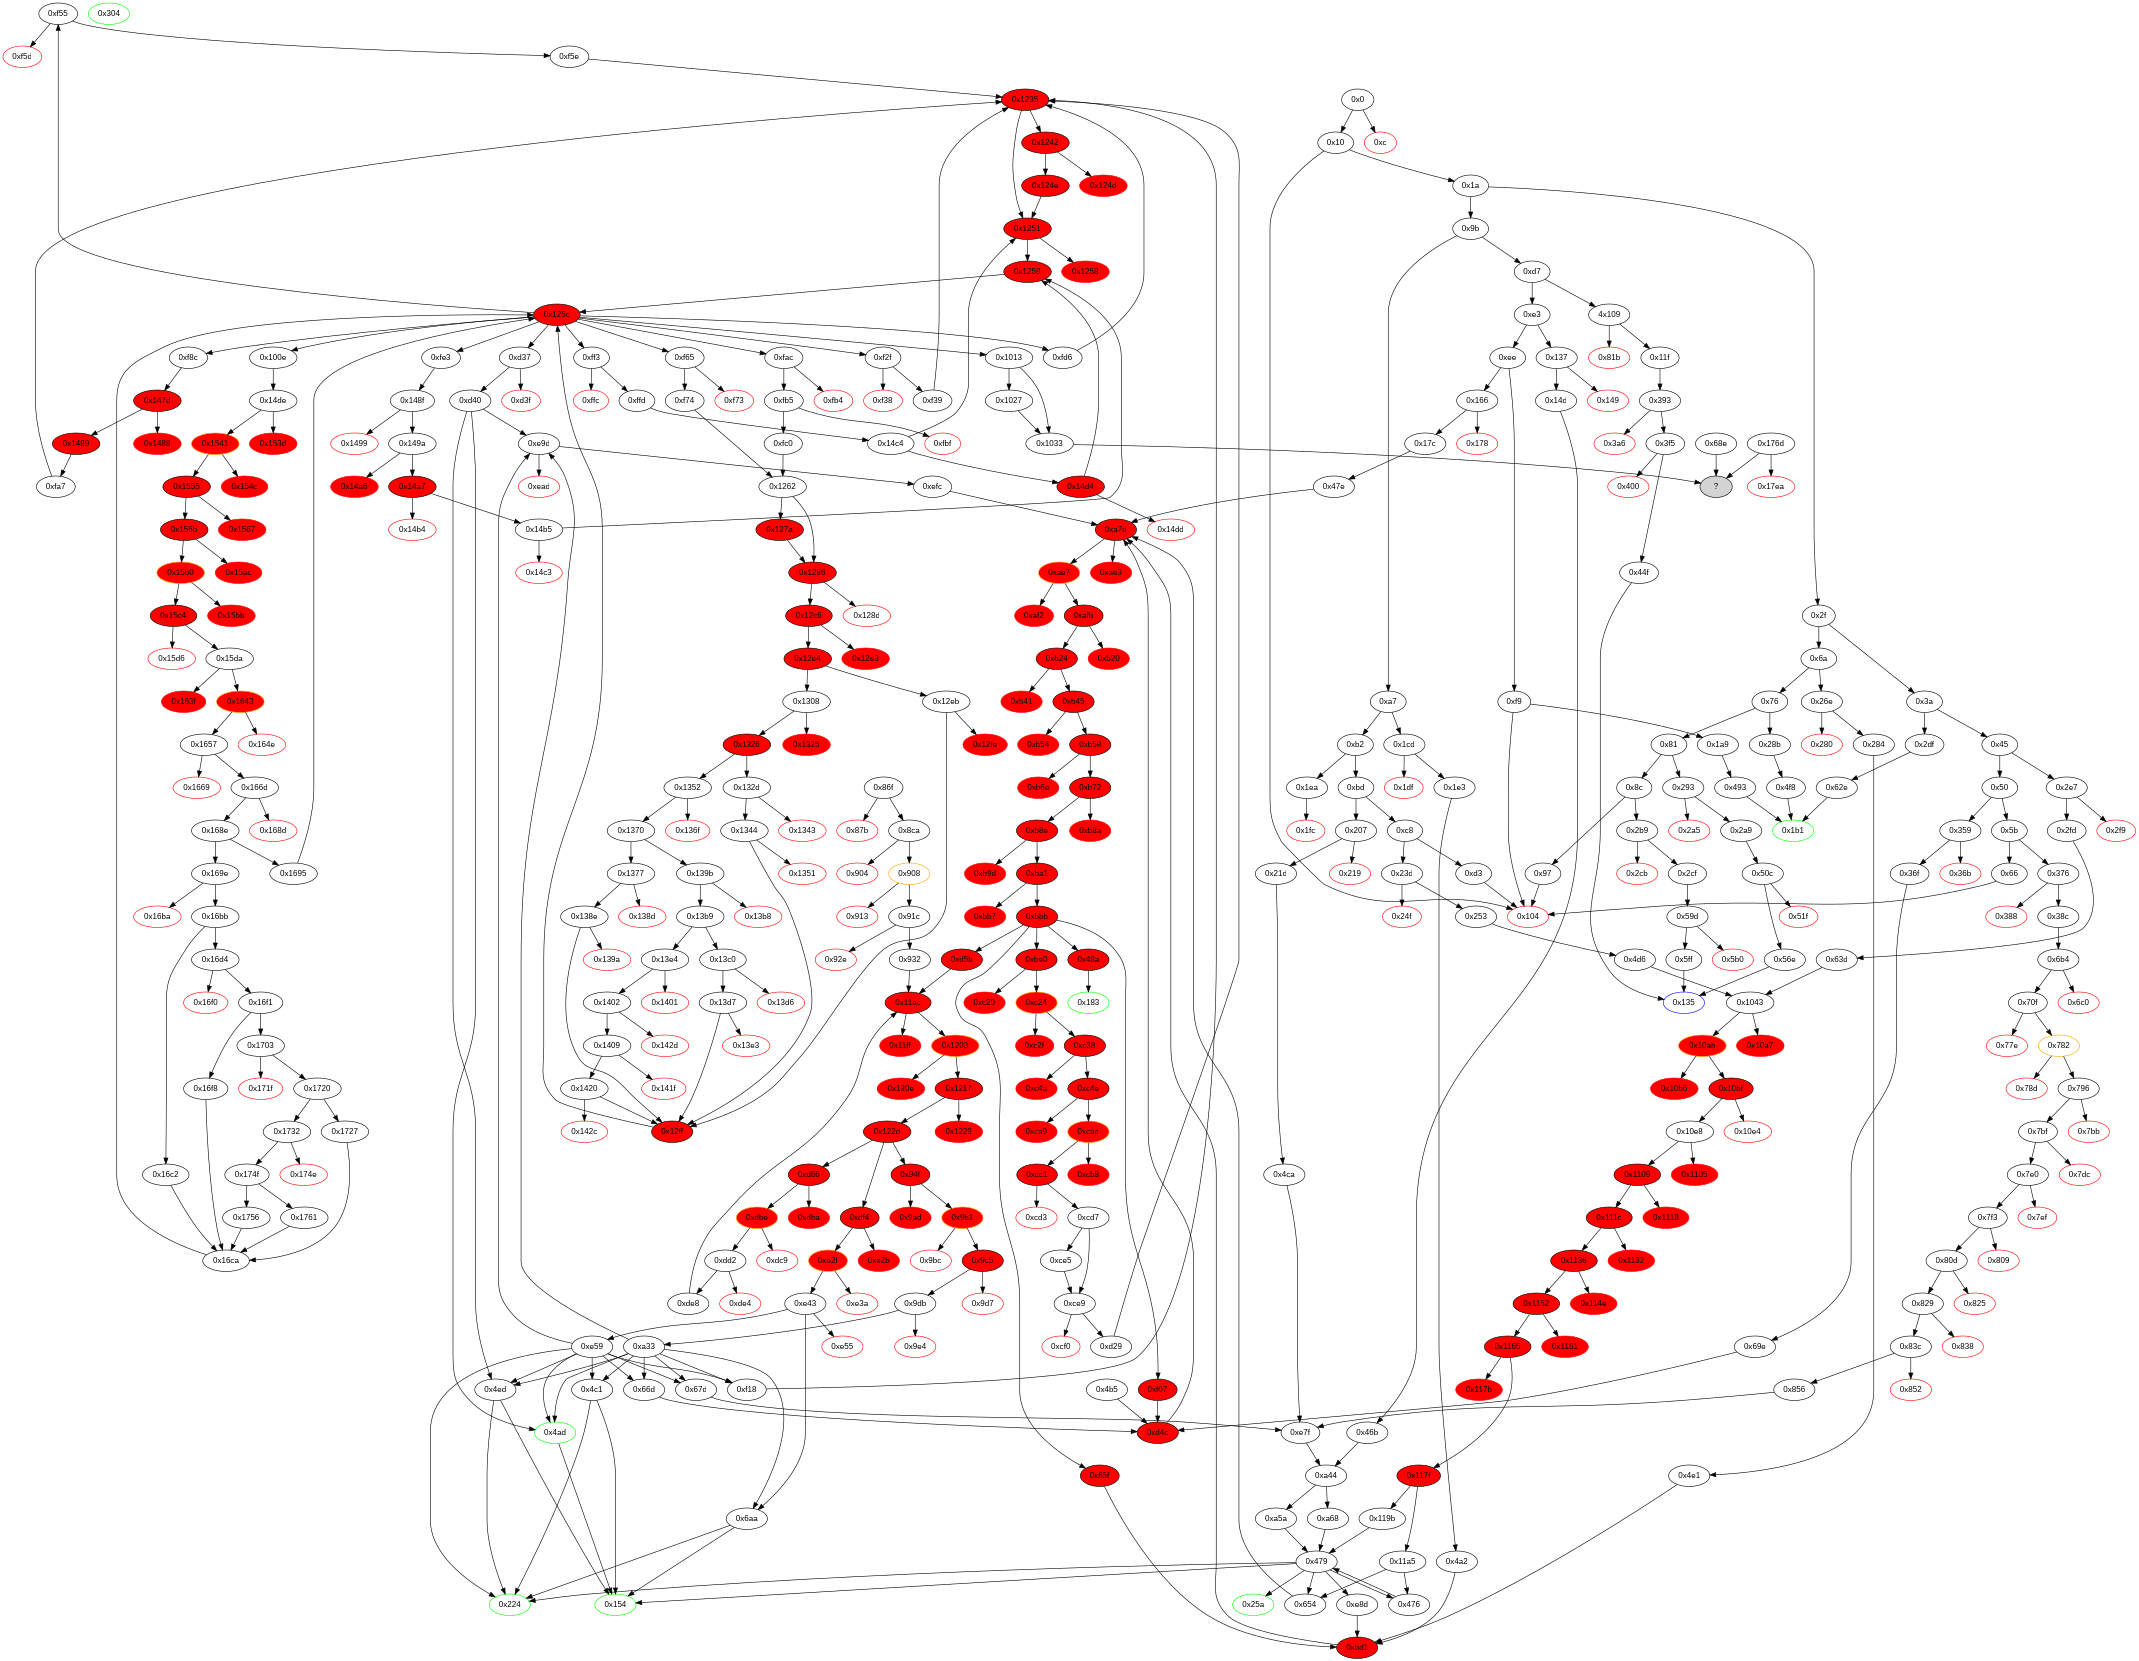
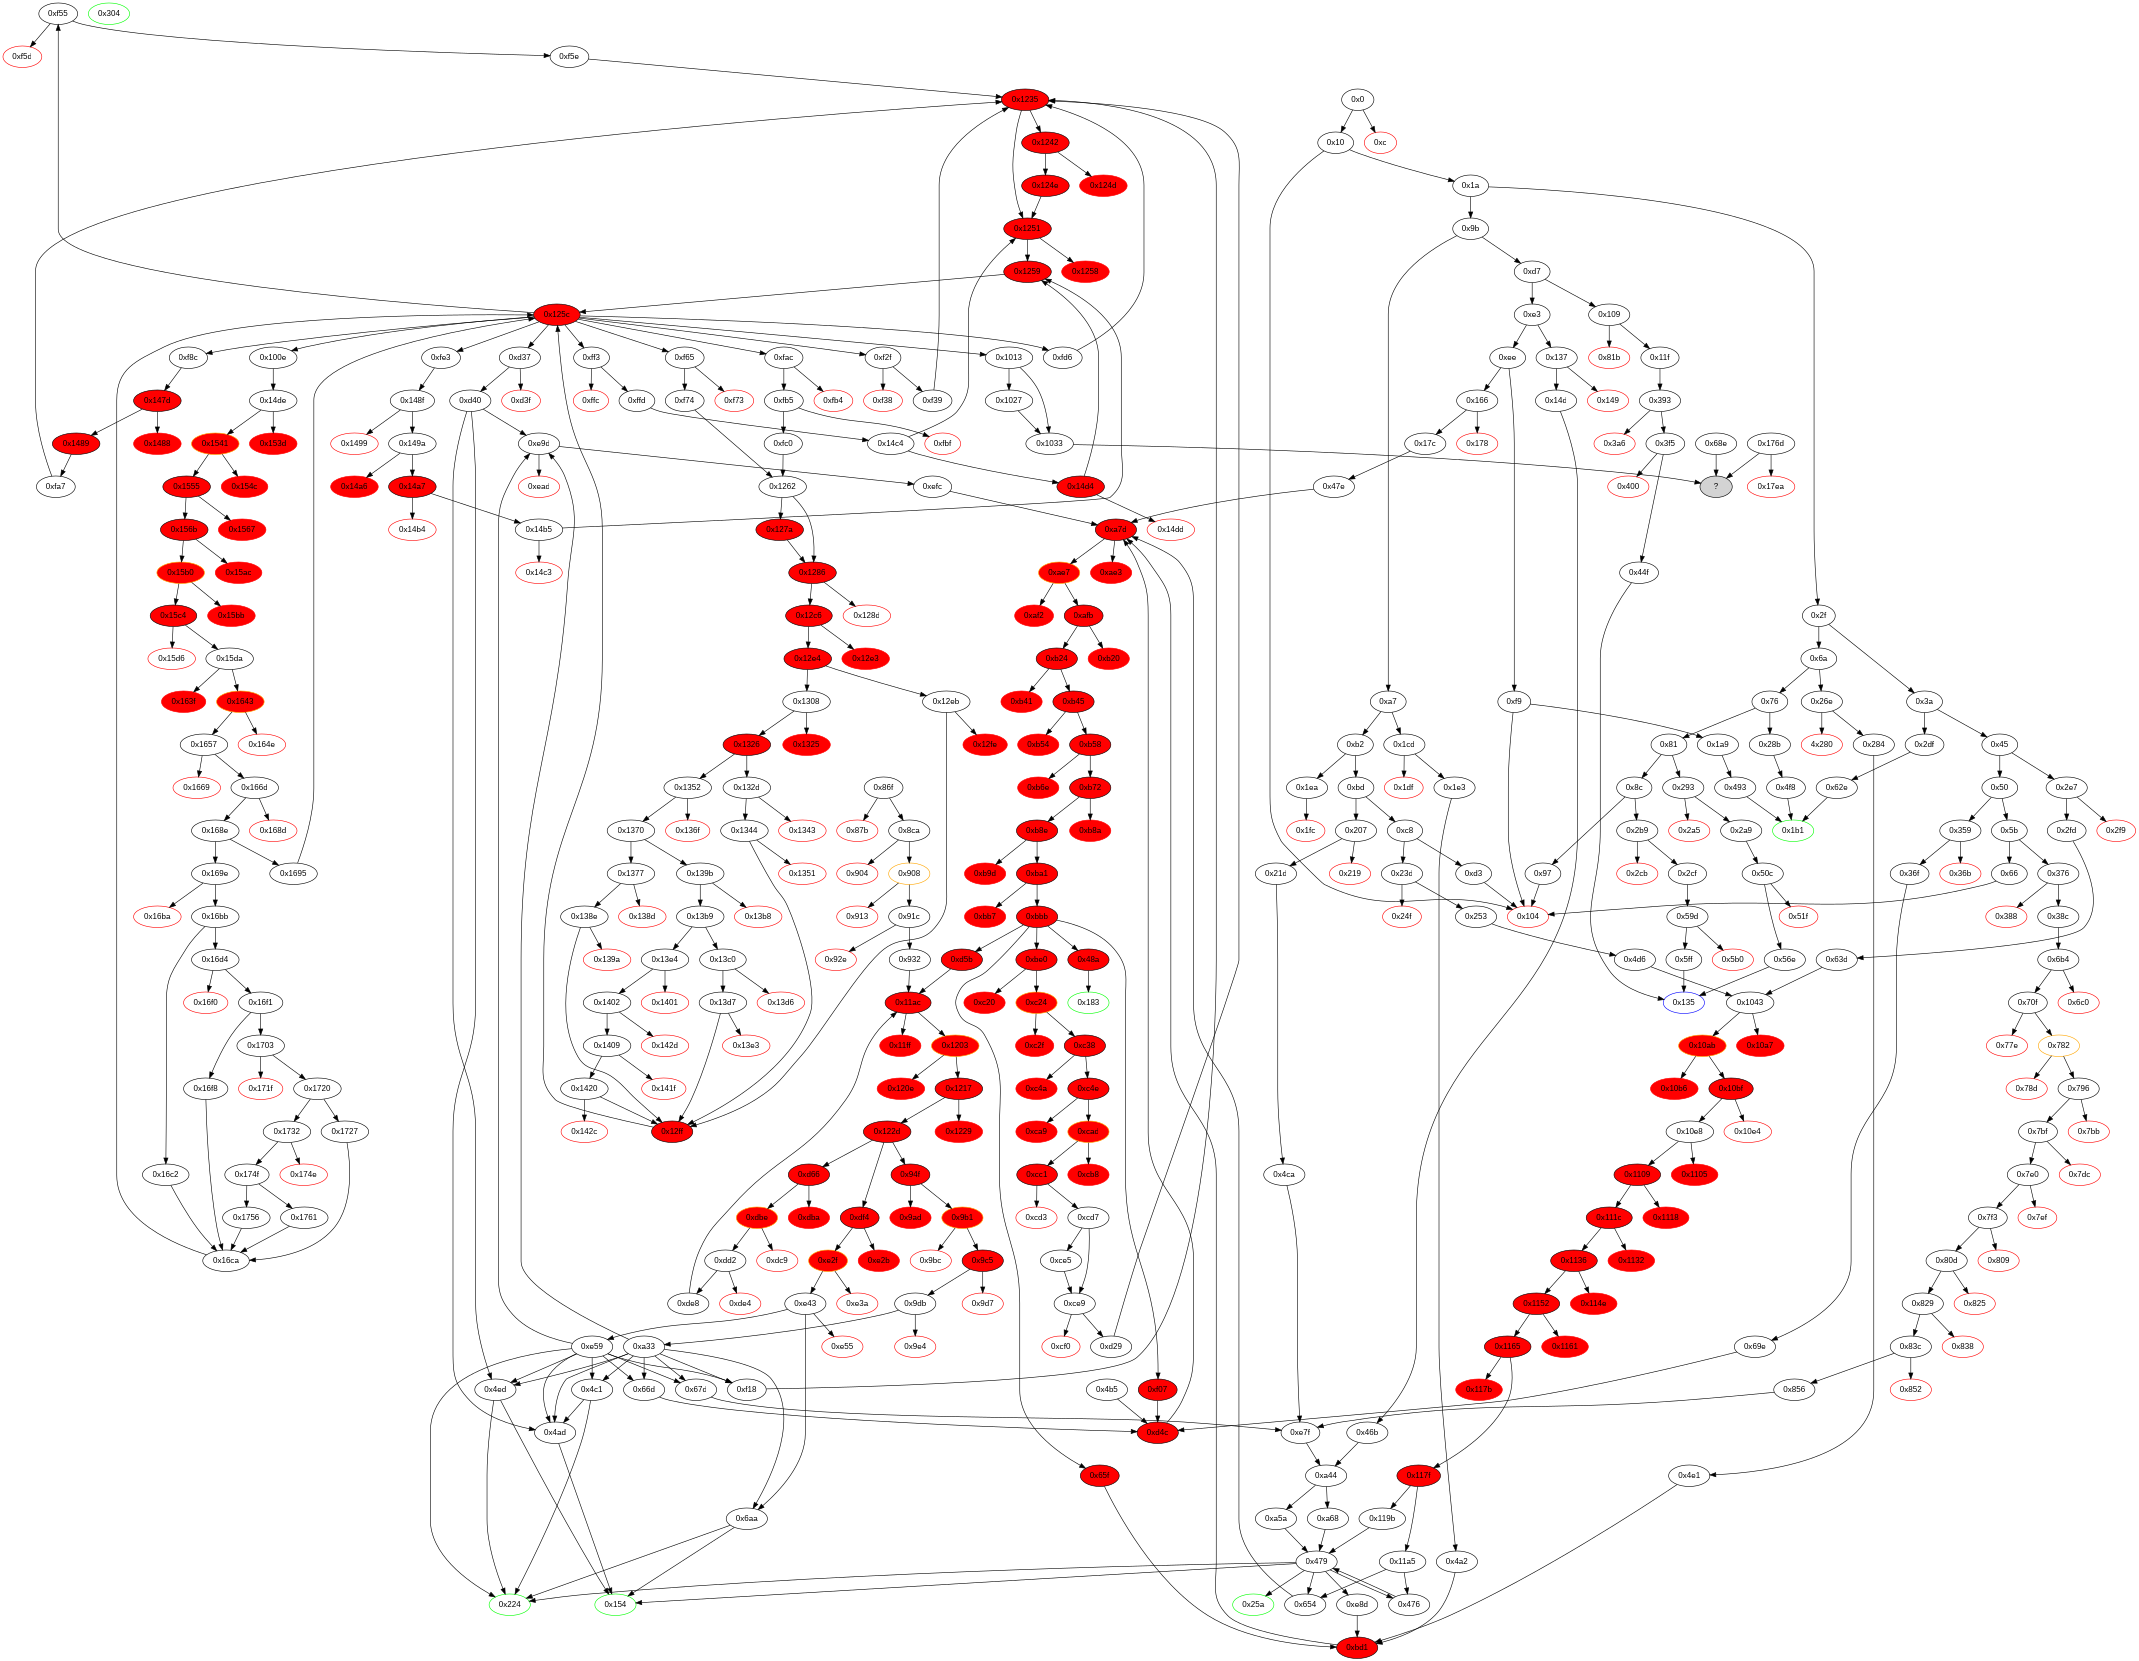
(1609, 315) -> (1609, 315)
(1822, 745) -> (1822, 745)
(555, 1433) -> (555, 1433)
(615, 1493) -> (576, 1409)
